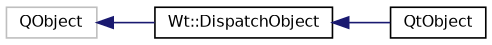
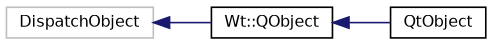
(52, 23) -> (80, 23)
(244, 23) -> (272, 23)
